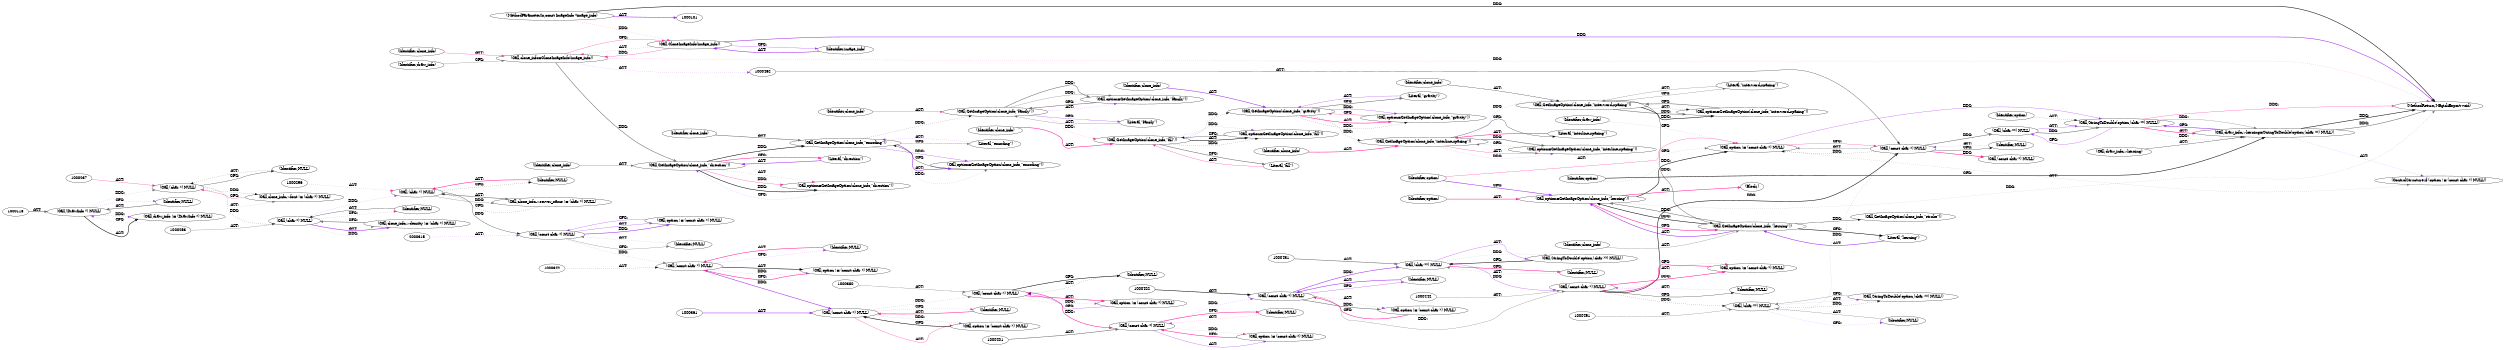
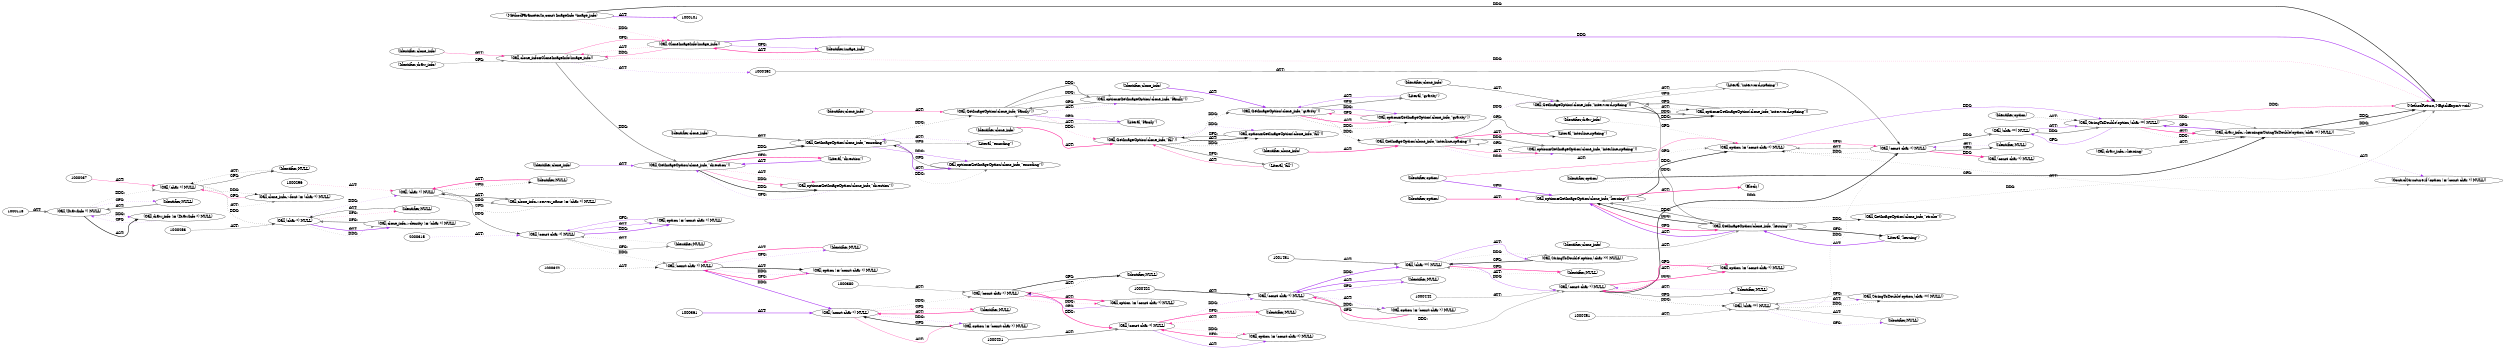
(768, 53) -> (768, 53)
(1281, 258) -> (1281, 258)
